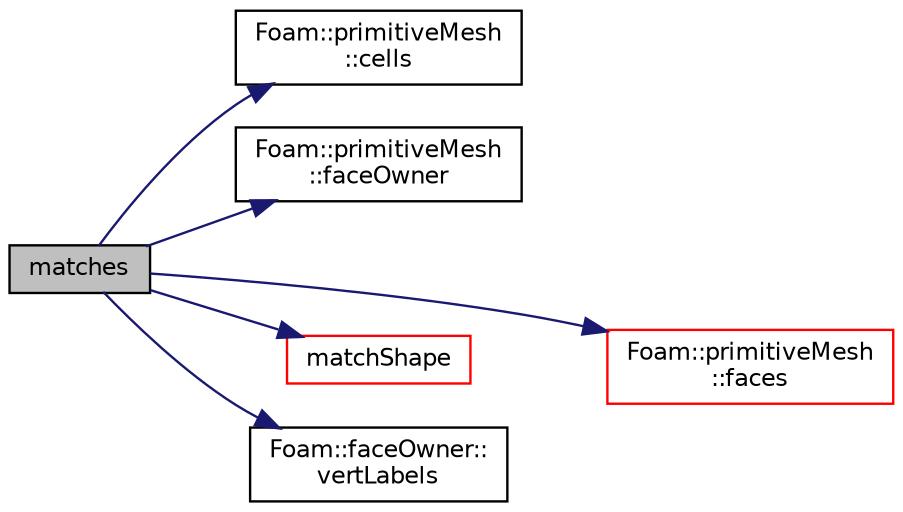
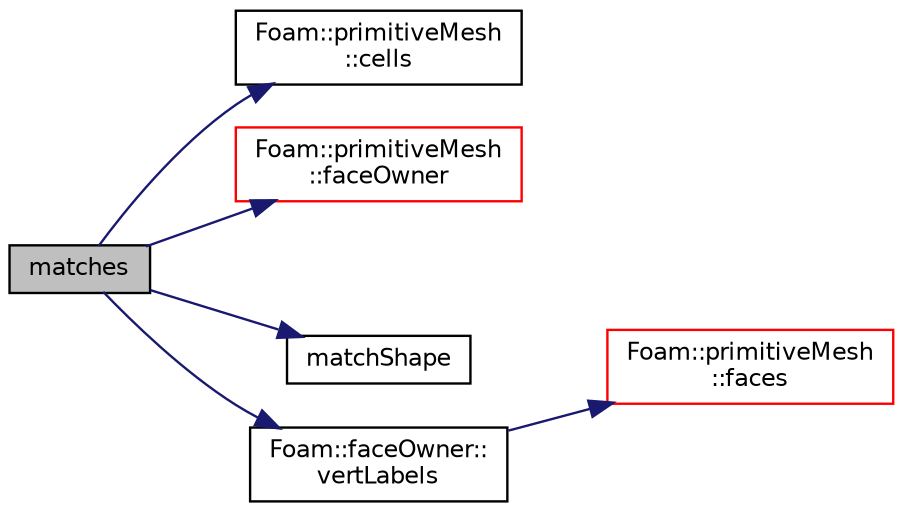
(379, 164) -> (379, 164)
(368, 293) -> (549, 420)
(379, 360) -> (379, 360)
